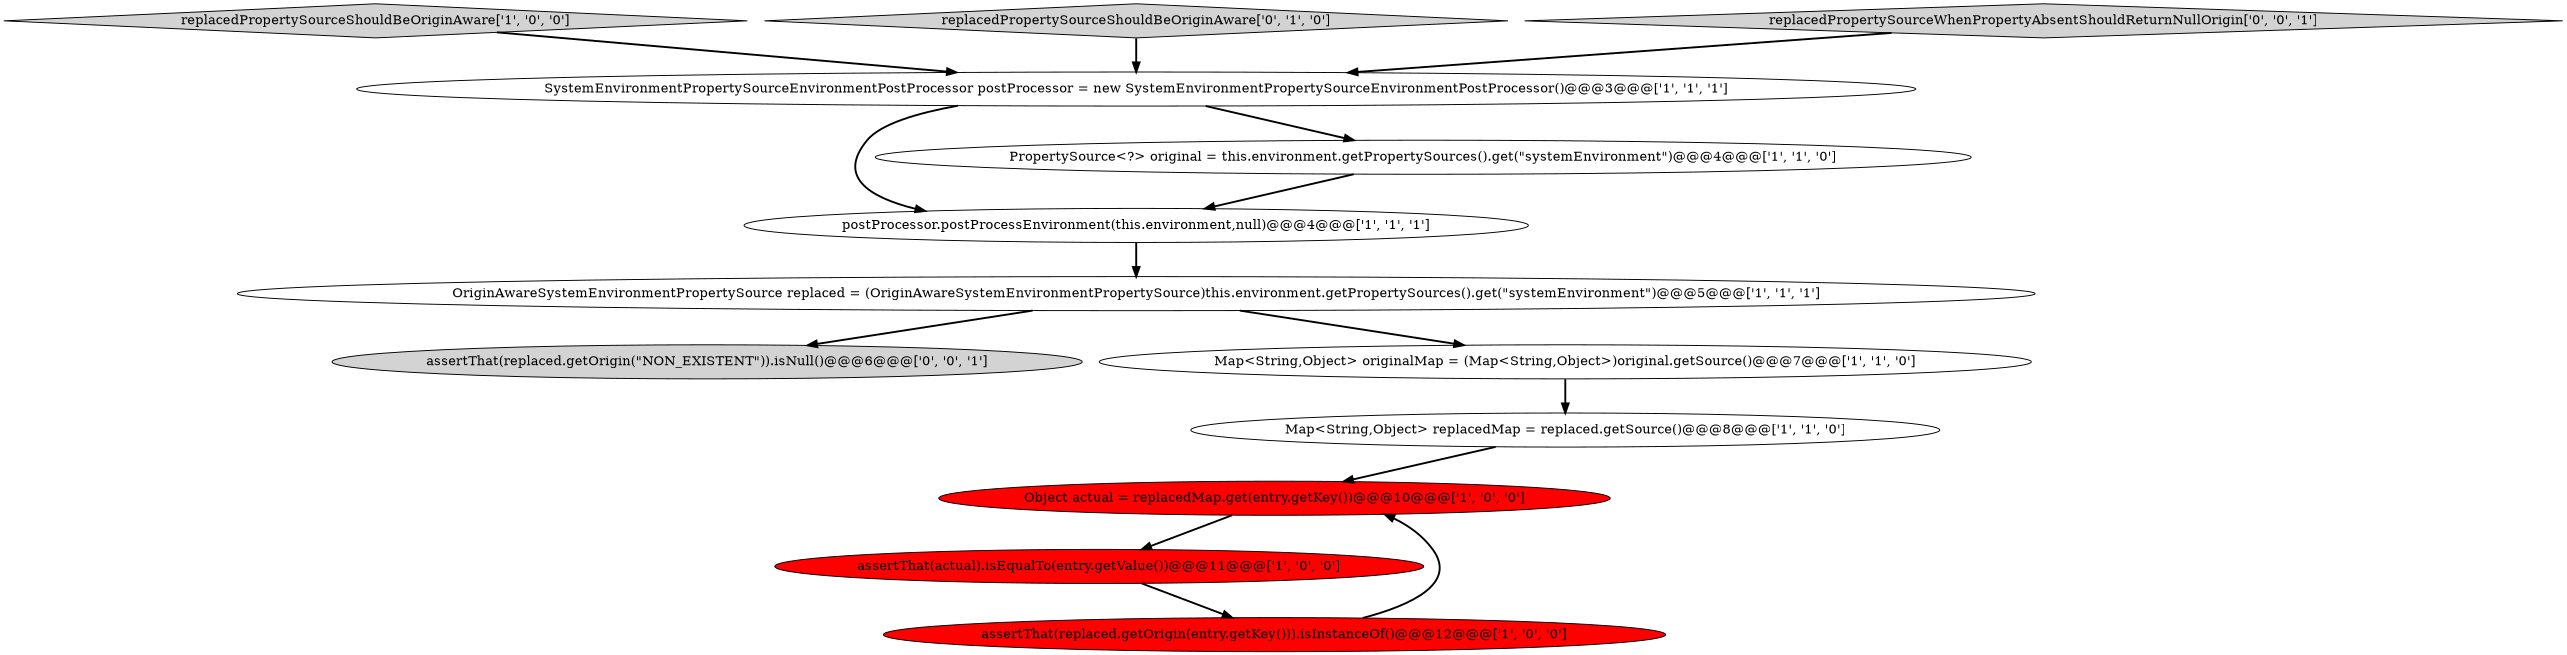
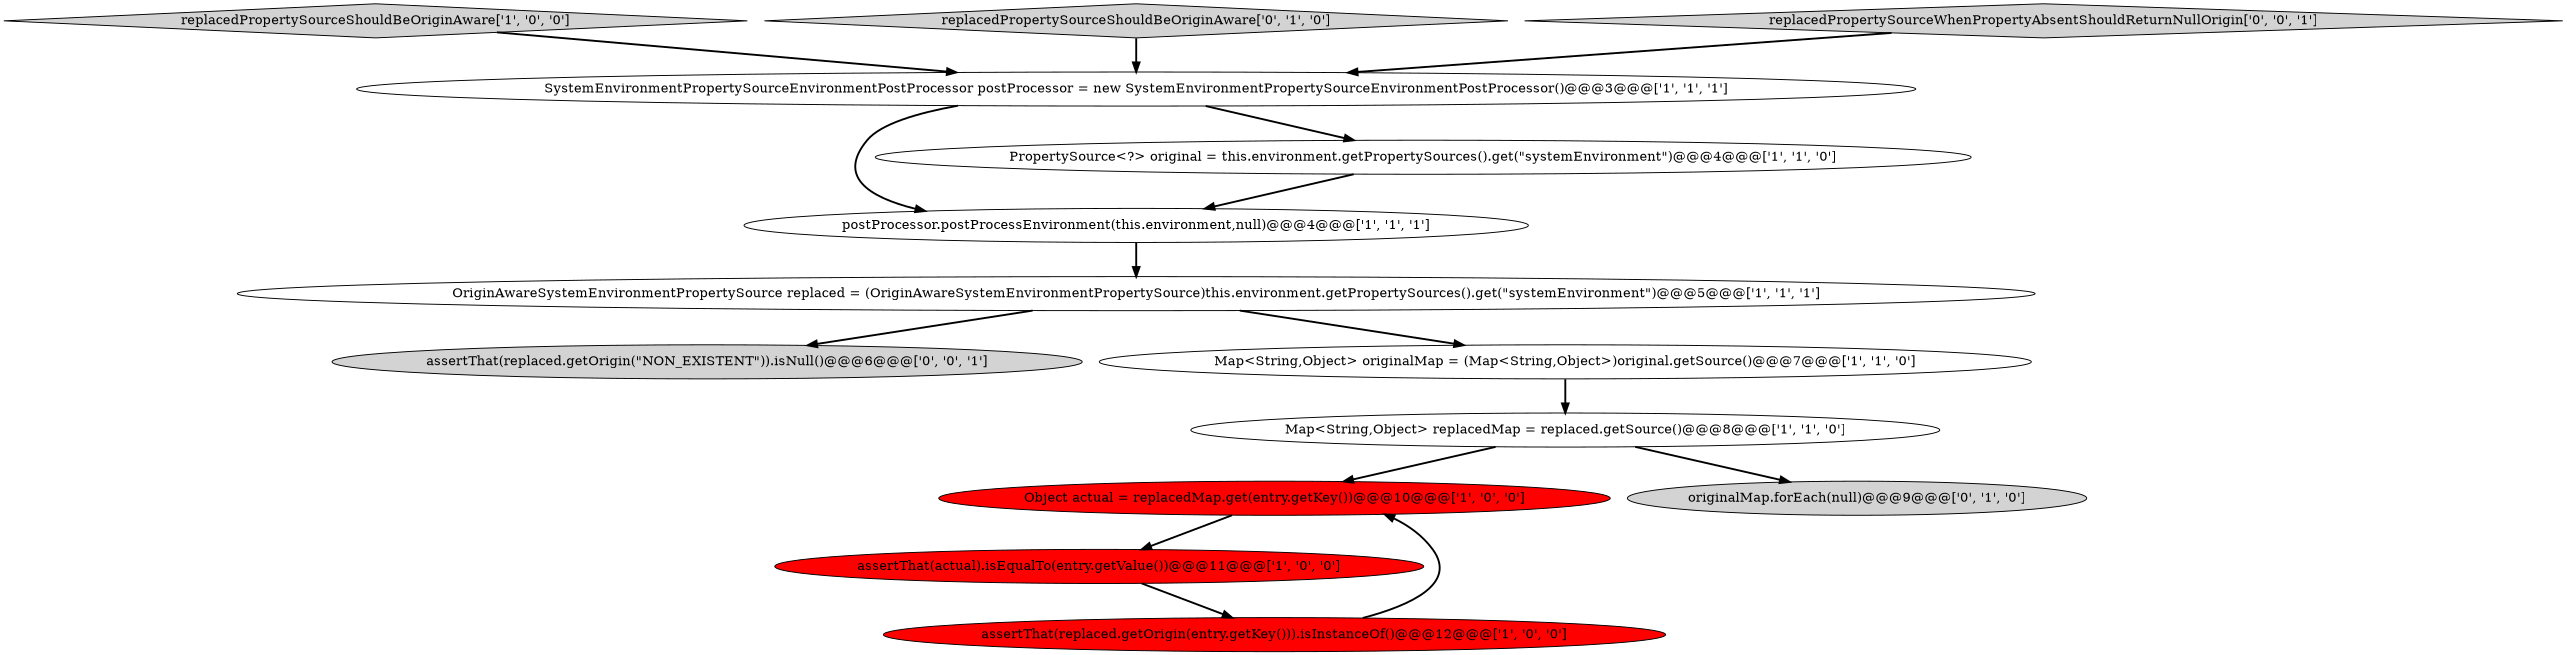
none -> (1857, 498)
